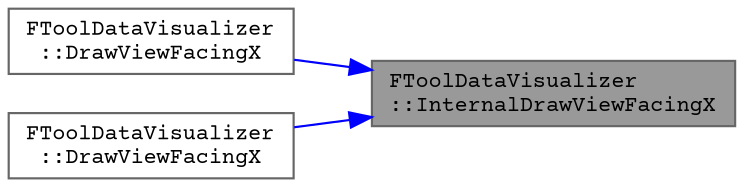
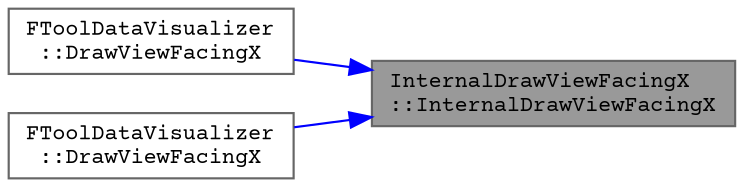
(554, 94) -> (554, 94)
